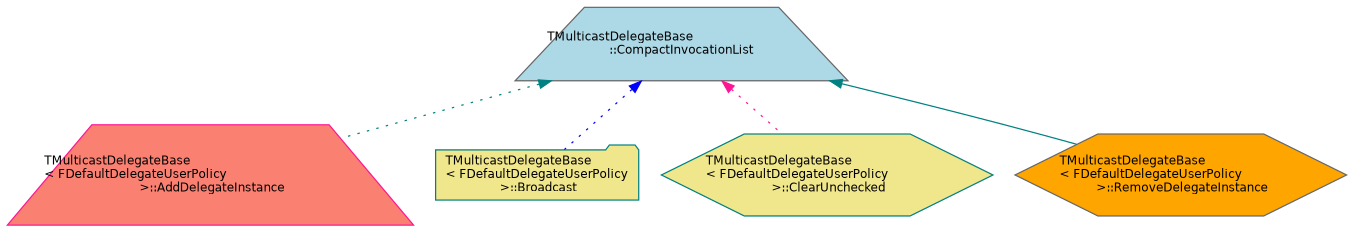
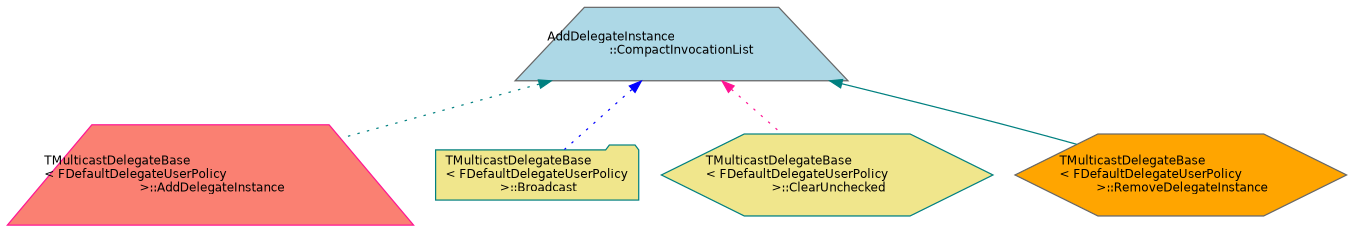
(682, 44) -> (682, 44)
